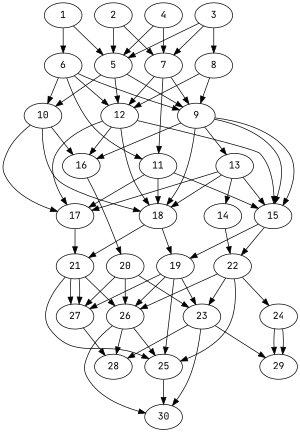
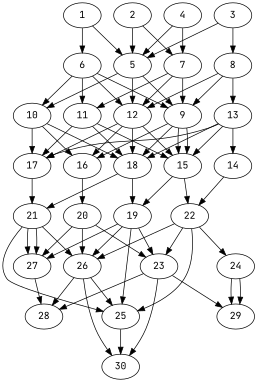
(191, 38) -> none
(210, 134) -> (233, 87)
